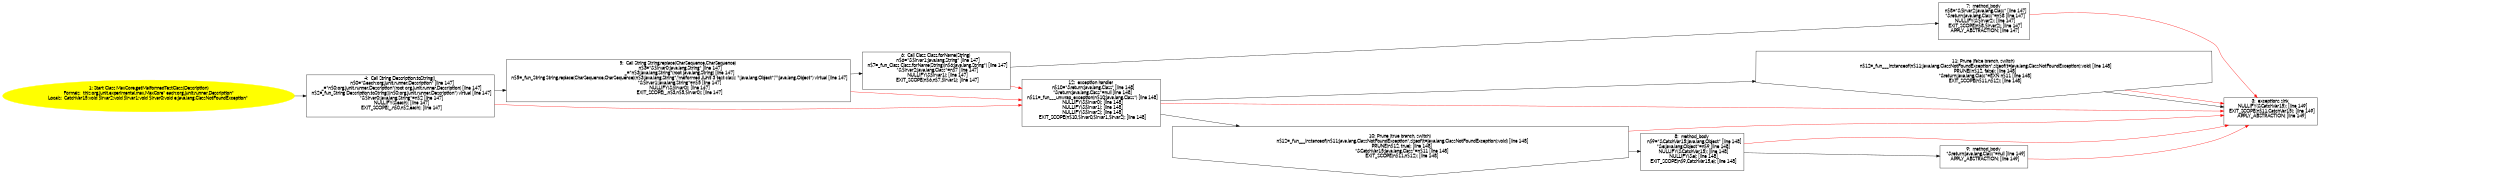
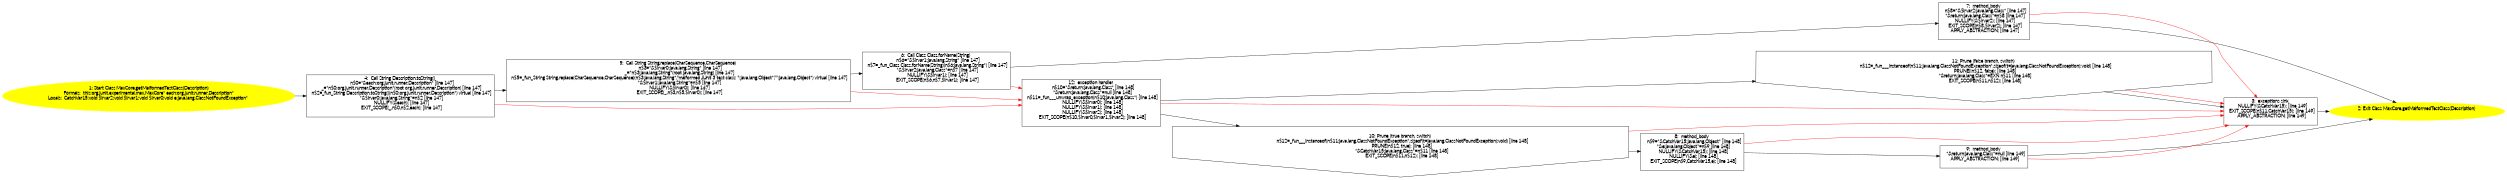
none -> (2417, 111)
